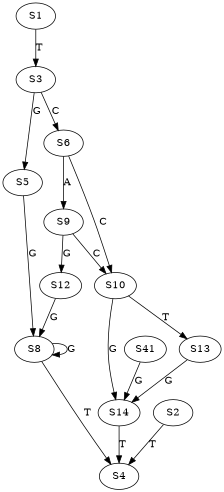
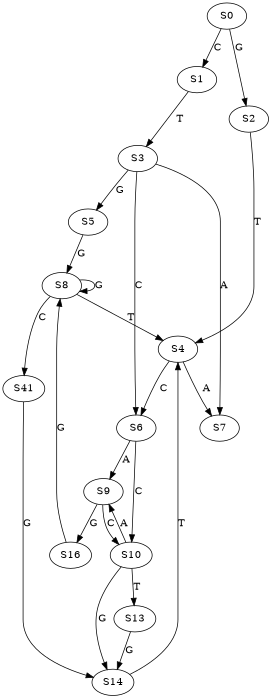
none -> (227, 16)
(61, 286) -> (71, 555)
none -> (32, 330)
none -> (155, 384)
none -> (220, 428)
none -> (119, 527)
